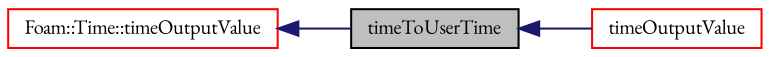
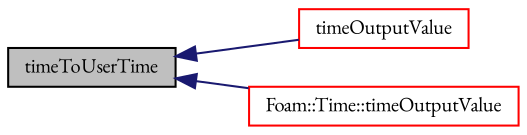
(325, 29) -> (222, 85)
